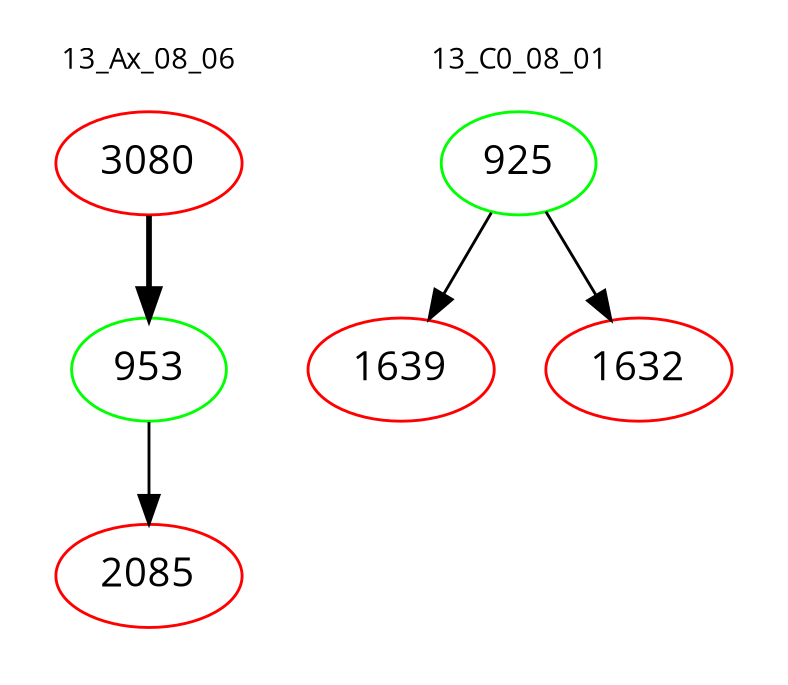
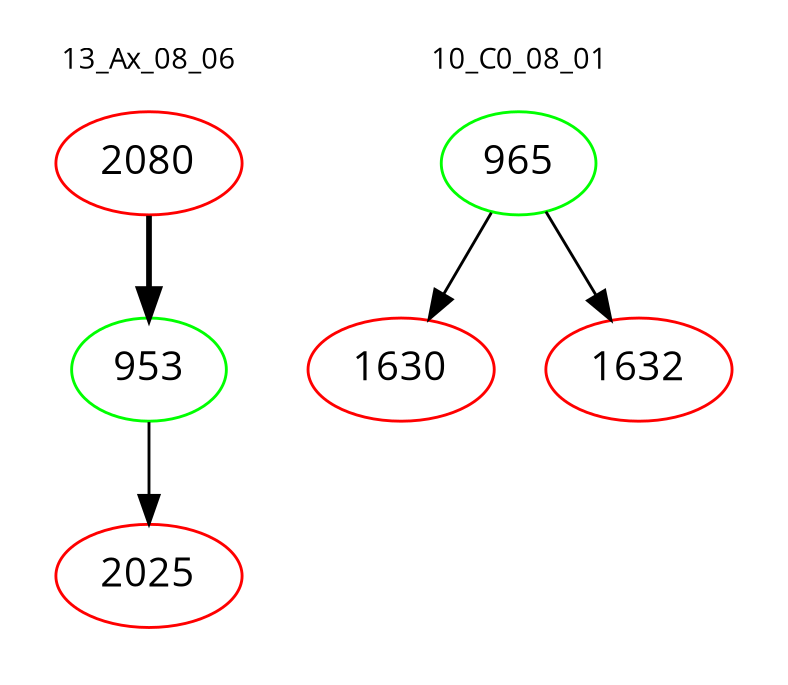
(520, 62) -> (520, 62)
(149, 163) -> (149, 163)
(519, 163) -> (519, 163)
(401, 370) -> (401, 370)
(149, 576) -> (149, 576)
